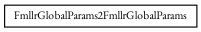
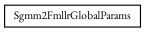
(101, 16) -> (73, 16)
